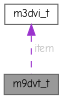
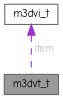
(31, 84) -> (31, 84)
